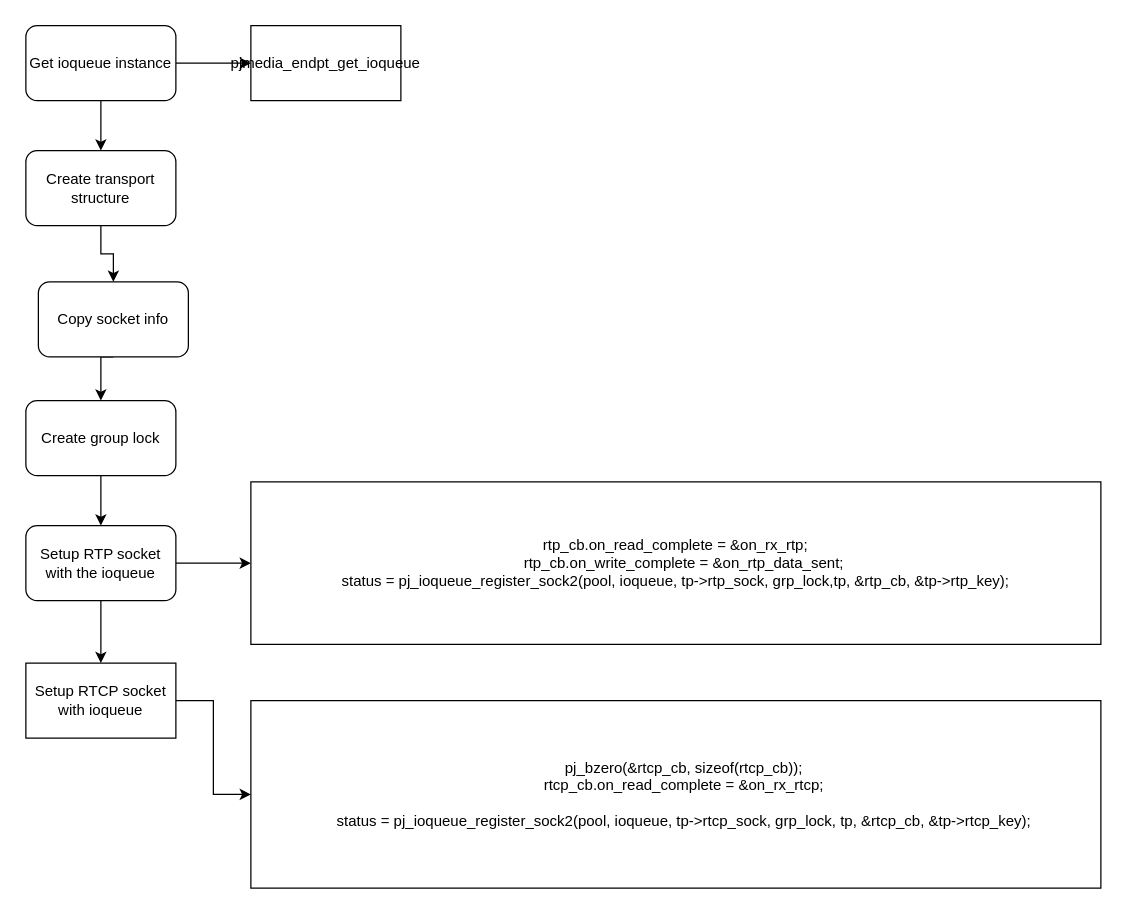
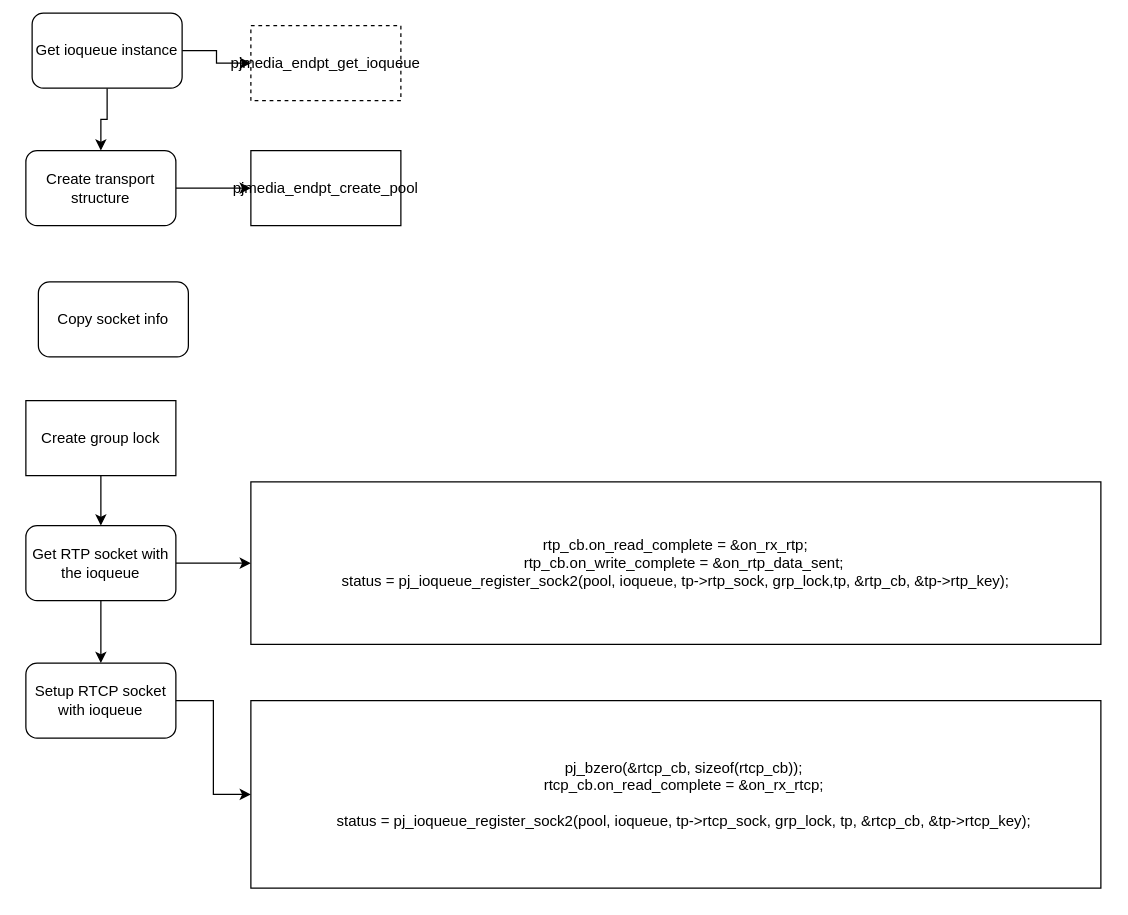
(101, 63) -> (107, 51)
(326, 63) -> (326, 63)
none -> (209, 188)
none -> (326, 188)
(103, 254) -> none
(101, 373) -> none
(101, 438) -> (101, 438)
(101, 563) -> (101, 563)
(101, 701) -> (101, 701)
